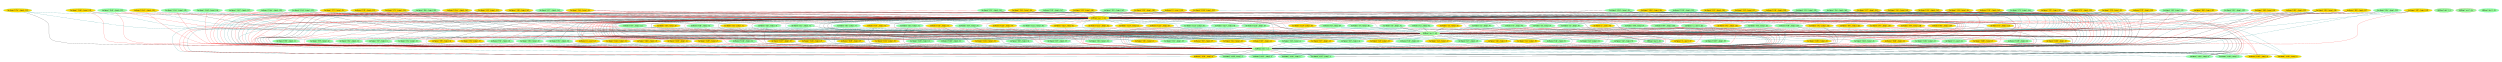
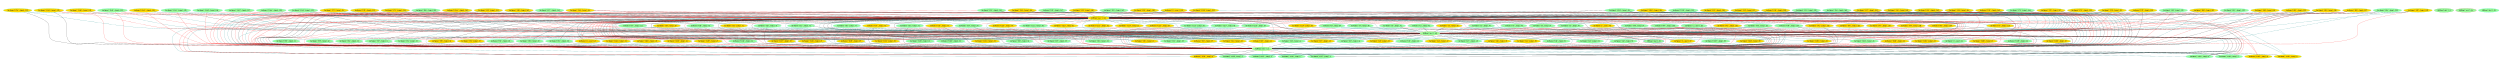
none -> (49, 10)
none -> (1750, 41)
(1925, 41) -> (1925, 41)
